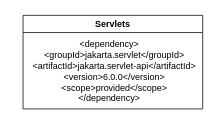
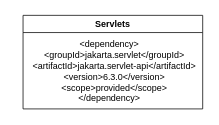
(110, 72) -> (110, 72)
